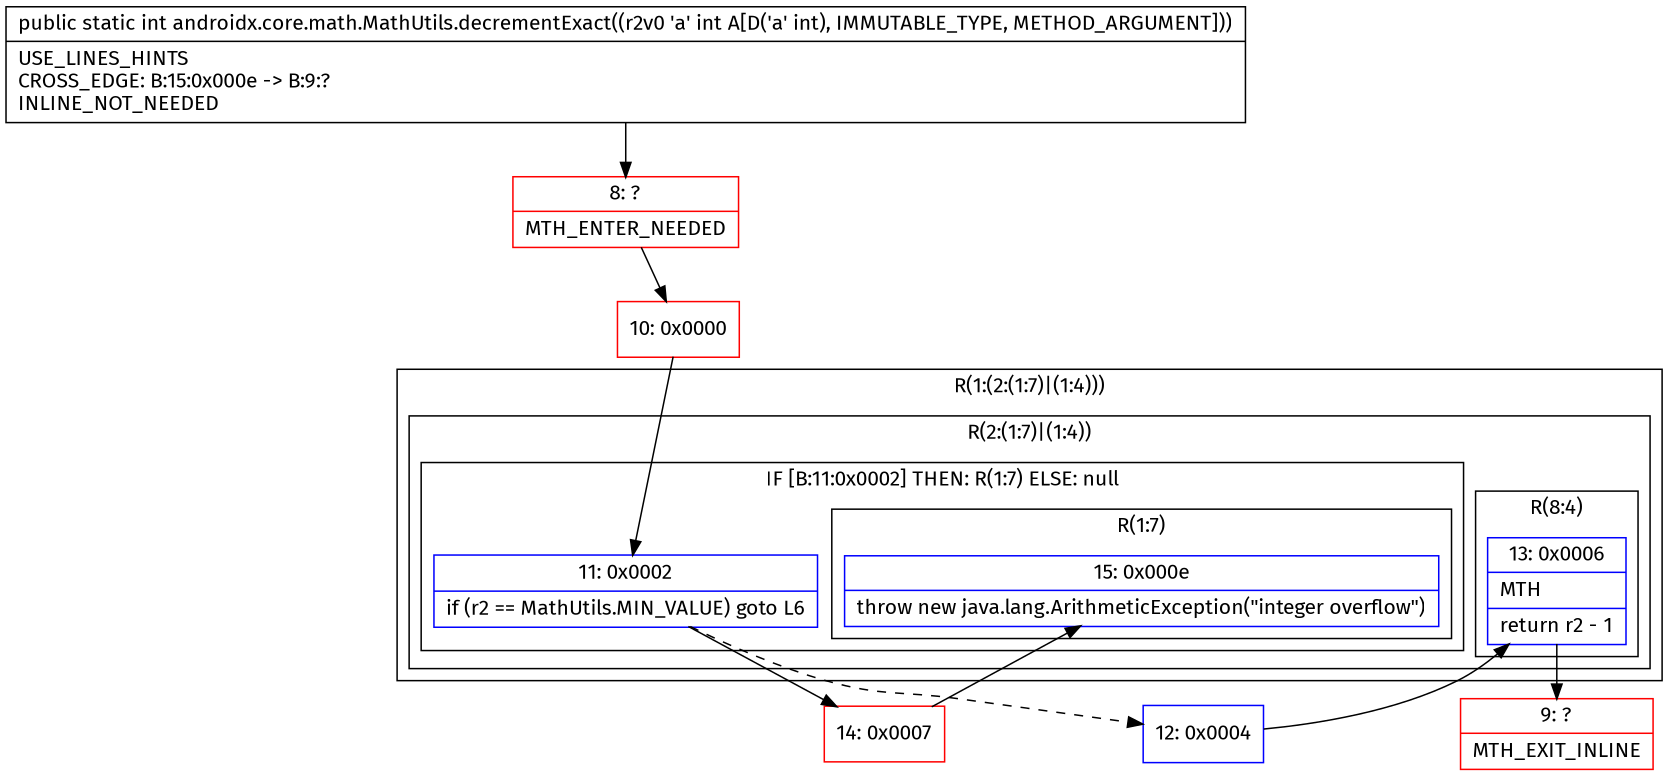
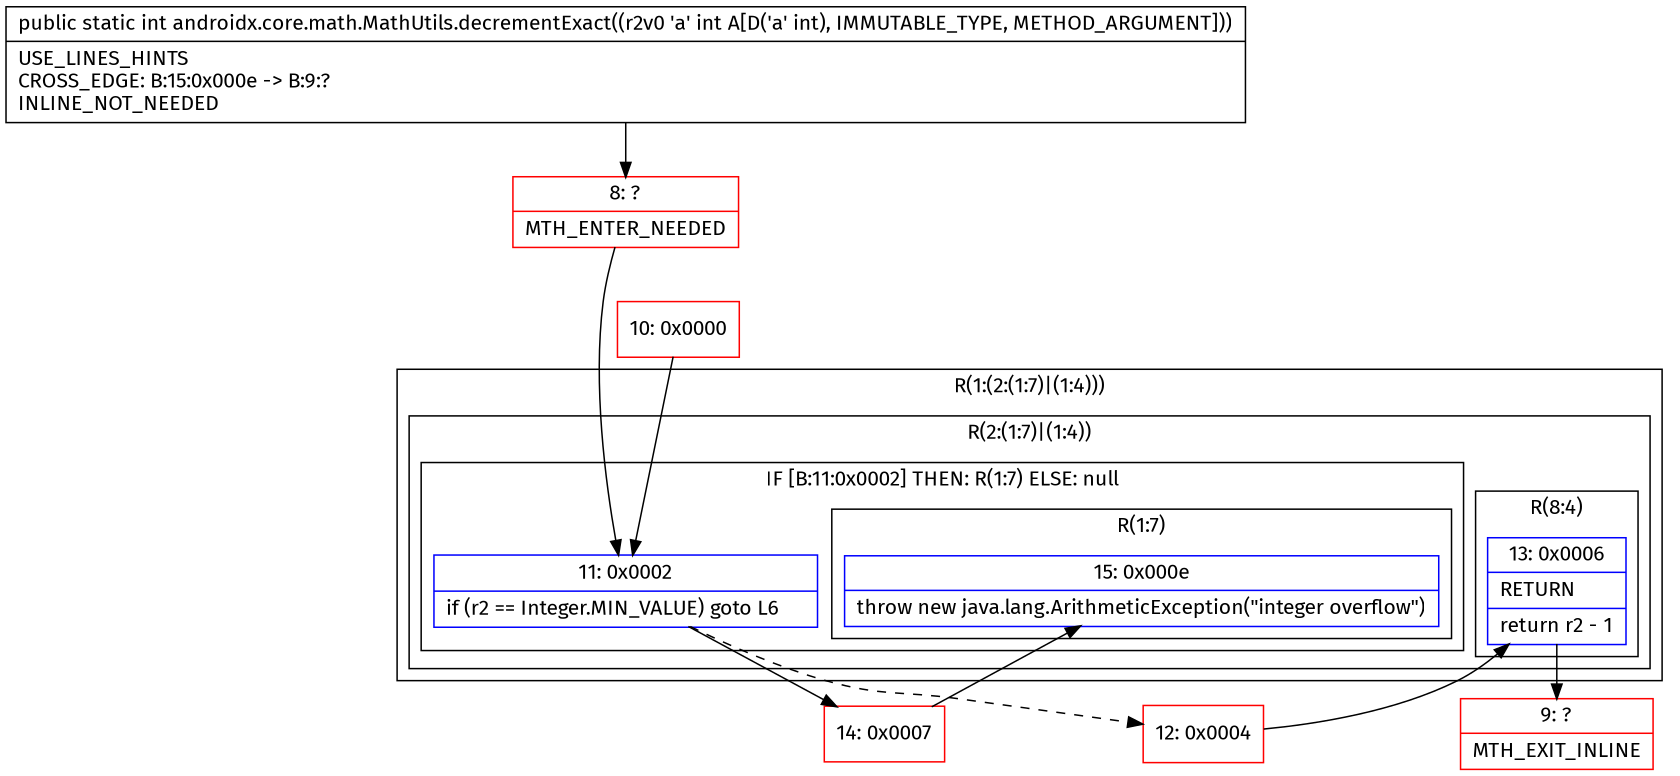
(651, 268) -> (600, 393)
(1521, 590) -> (1538, 590)
(626, 608) -> (613, 608)
(1203, 734) -> (1203, 734)
